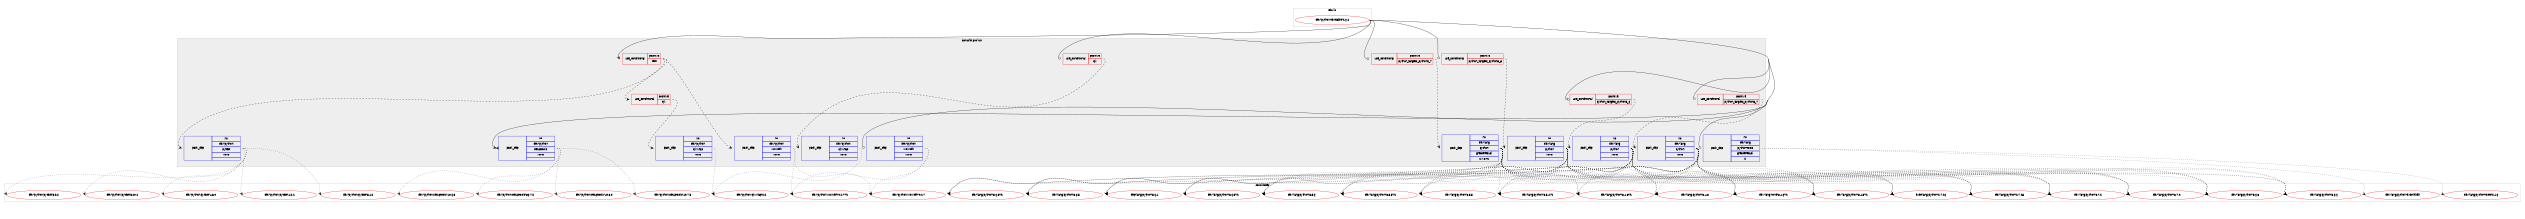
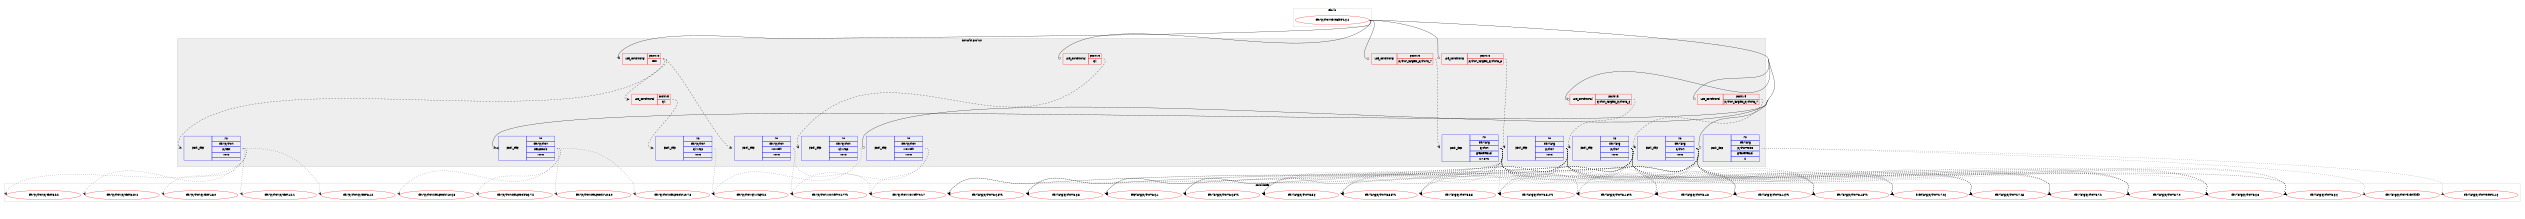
(1773, 195) -> (1773, 195)
